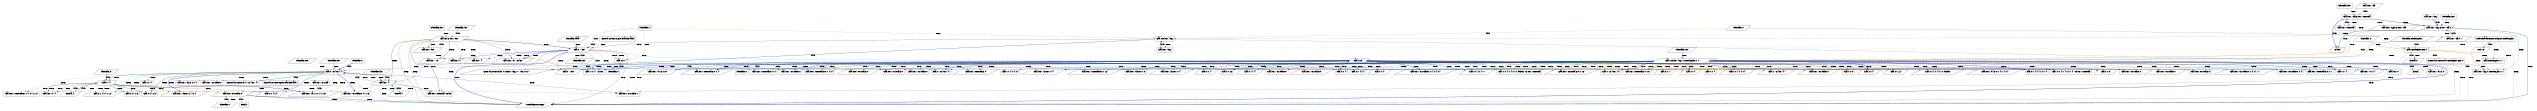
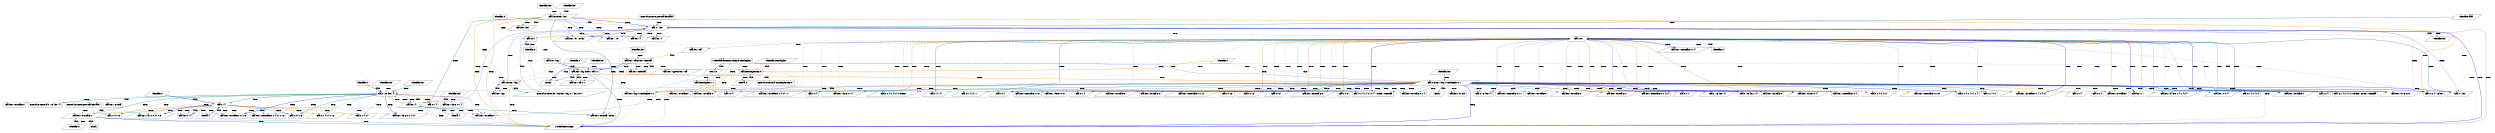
(1822, 65) -> (1139, 40)
(1657, 66) -> (1304, 87)
